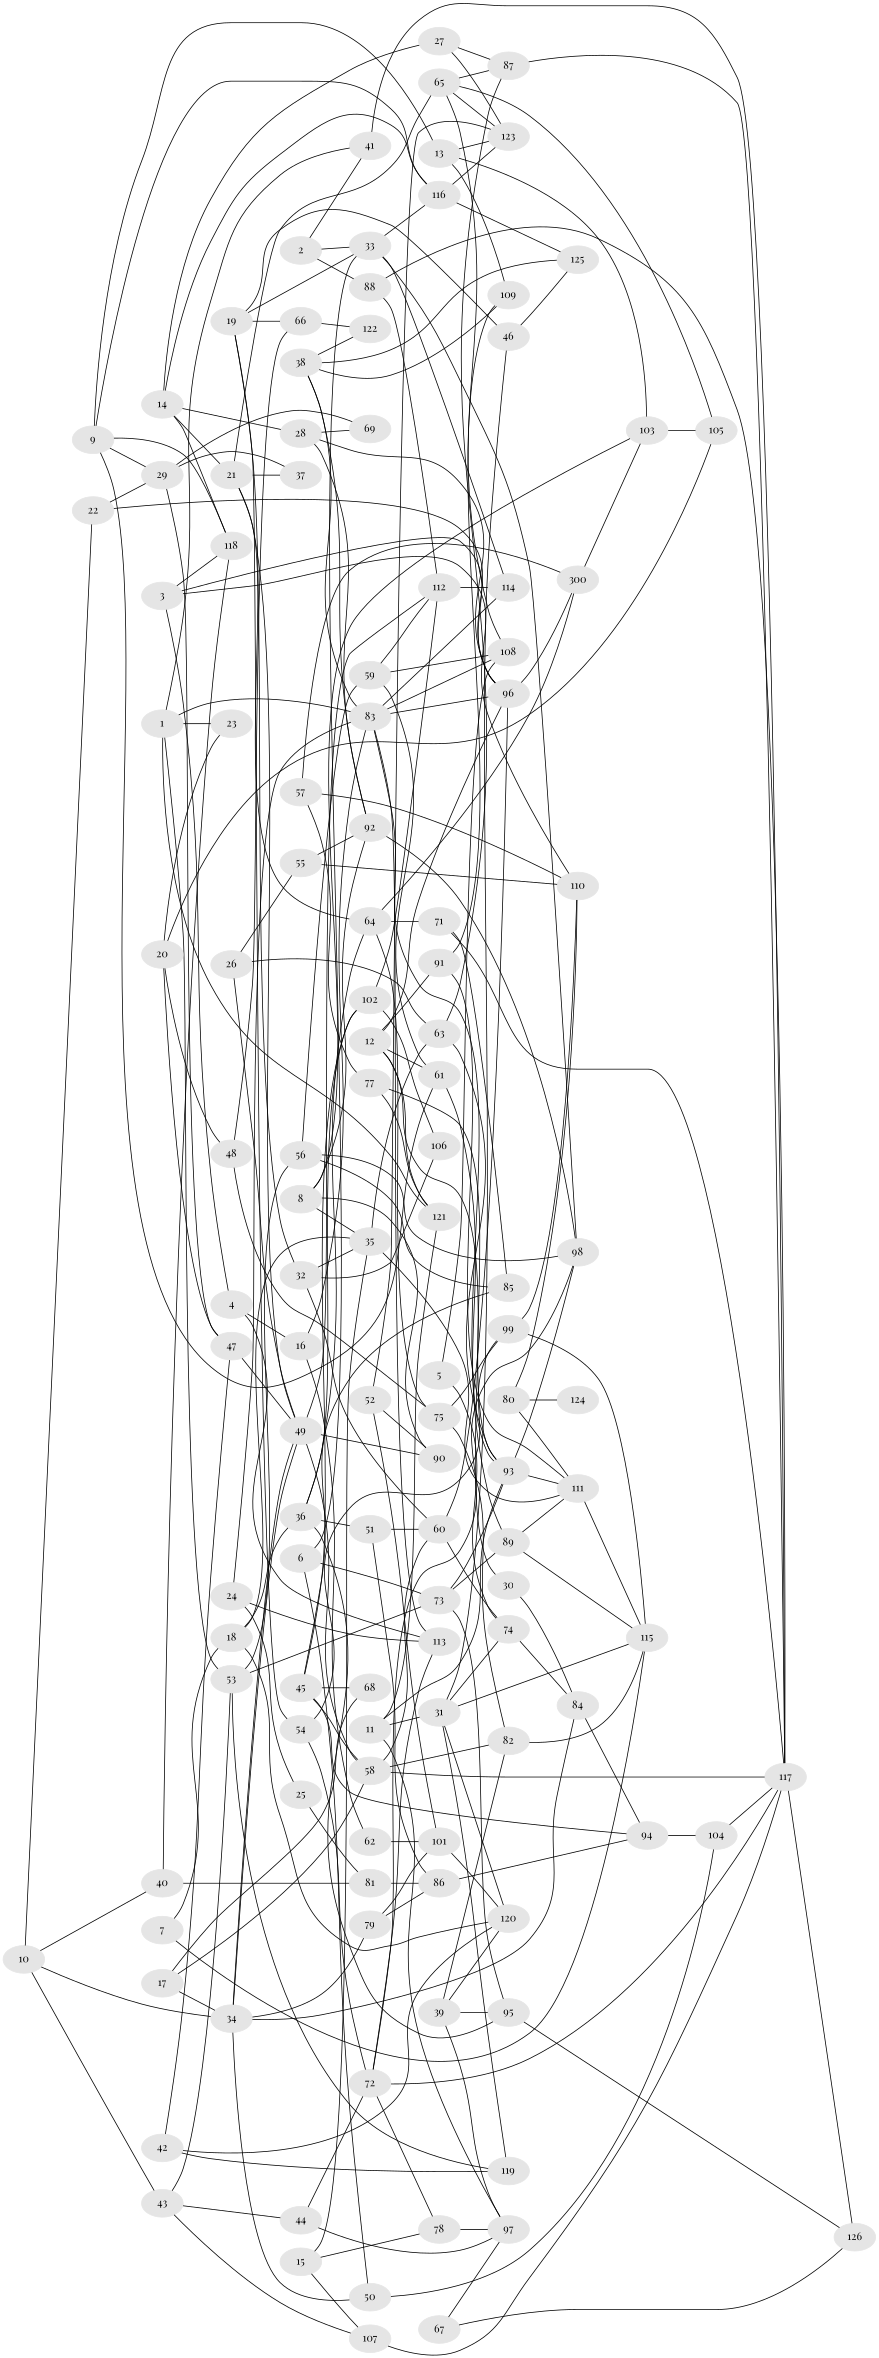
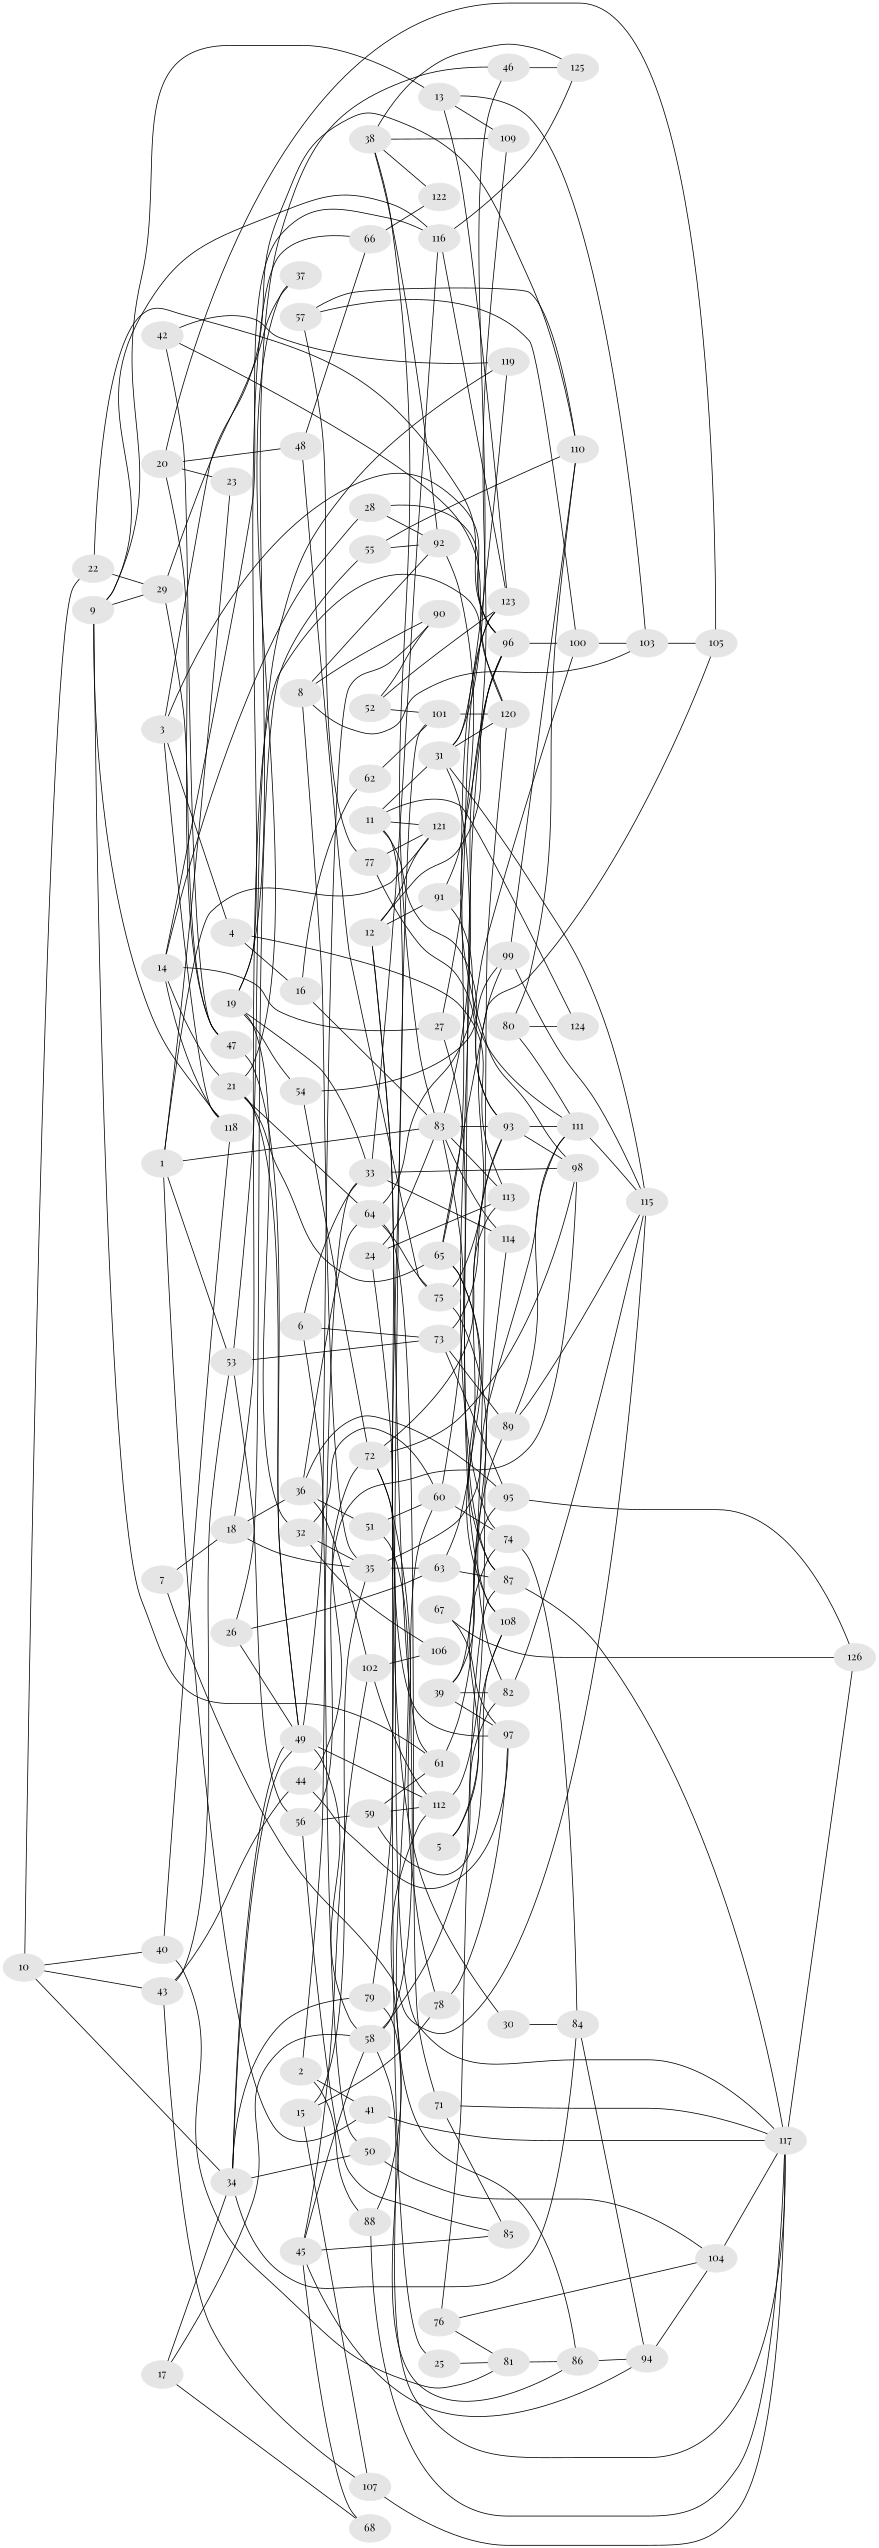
(370, 429) -> none
(578, 580) -> (578, 643)
none -> (500, 874)
none -> (439, 2322)
